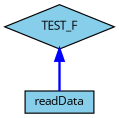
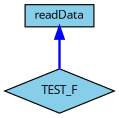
(60, 76) -> (60, 54)
